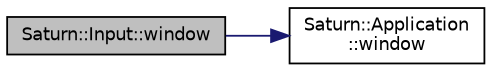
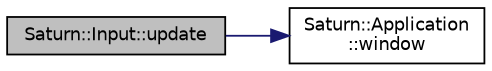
(116, 36) -> (116, 36)
